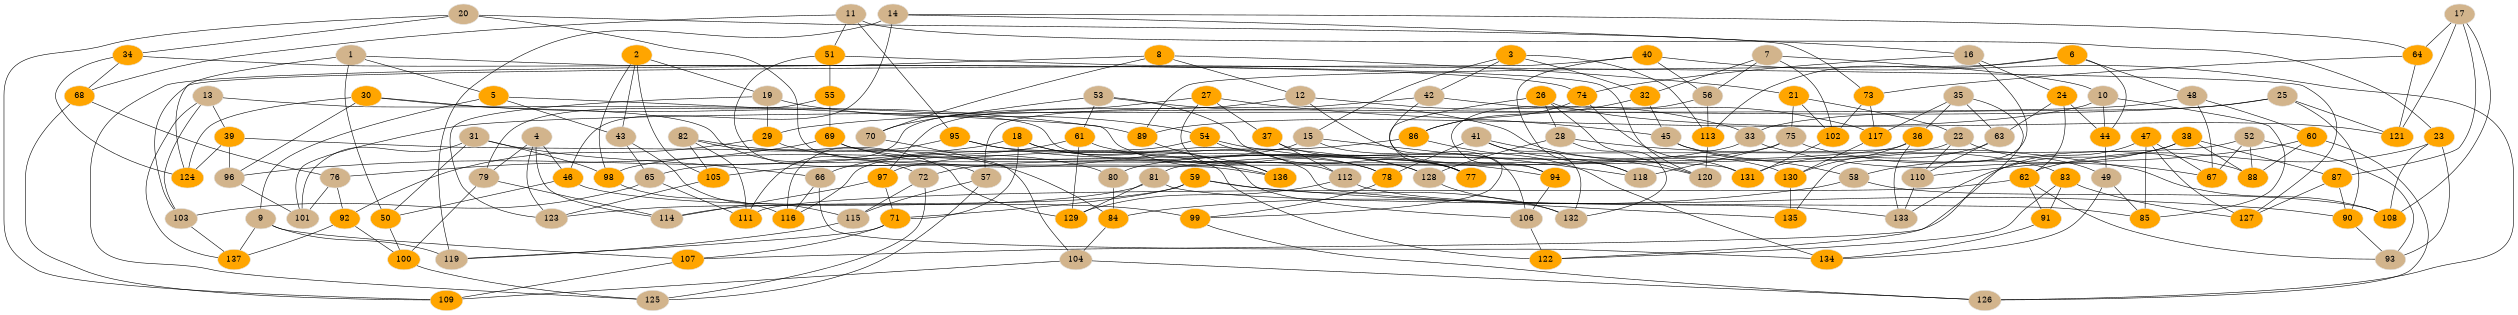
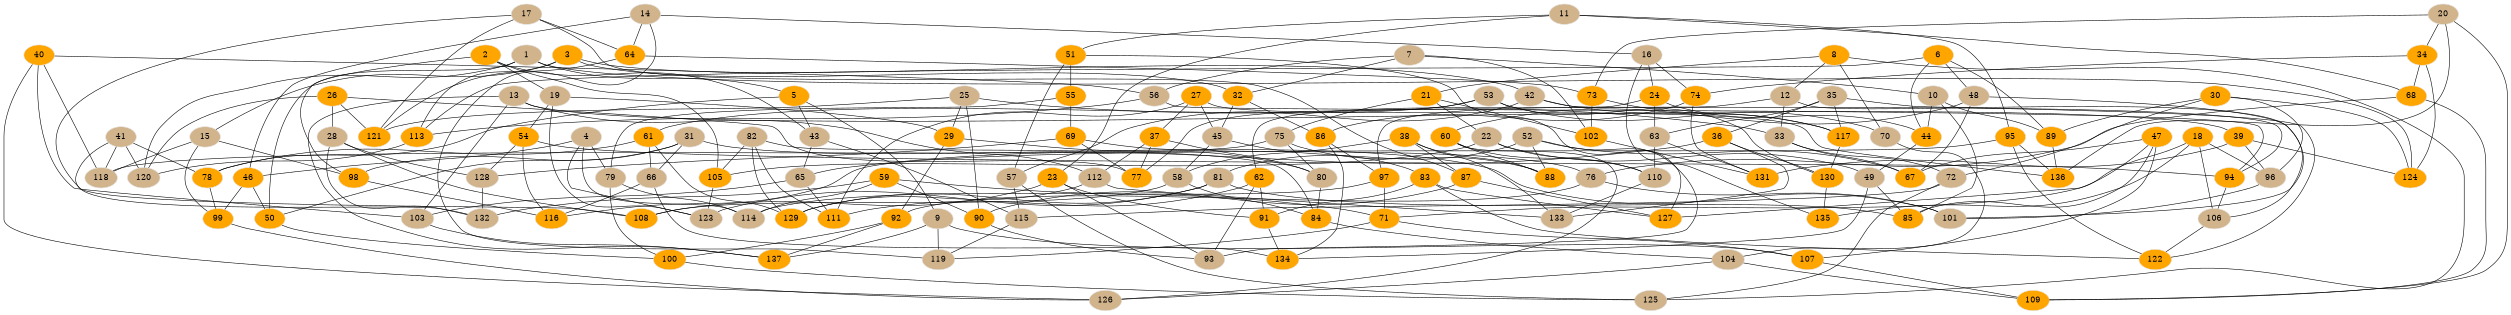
none -> (1240, 155)
(2242, 158) -> (1156, 206)
